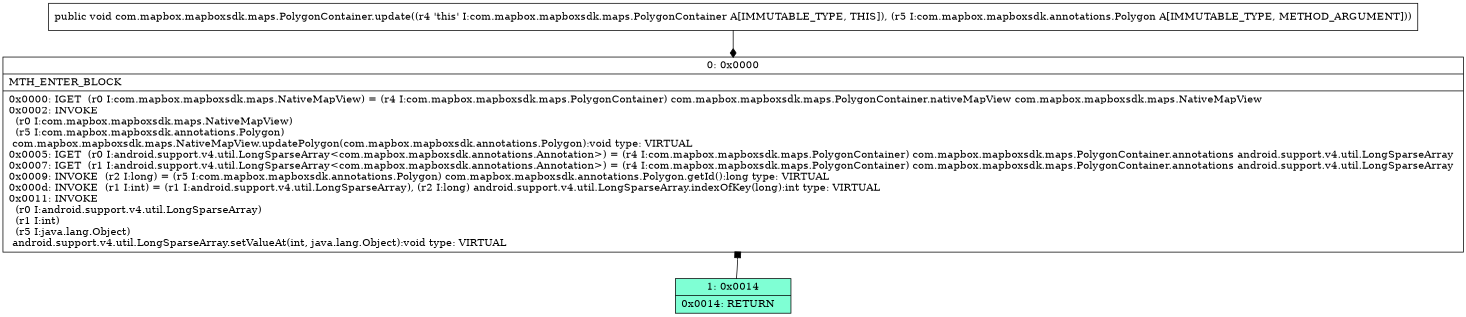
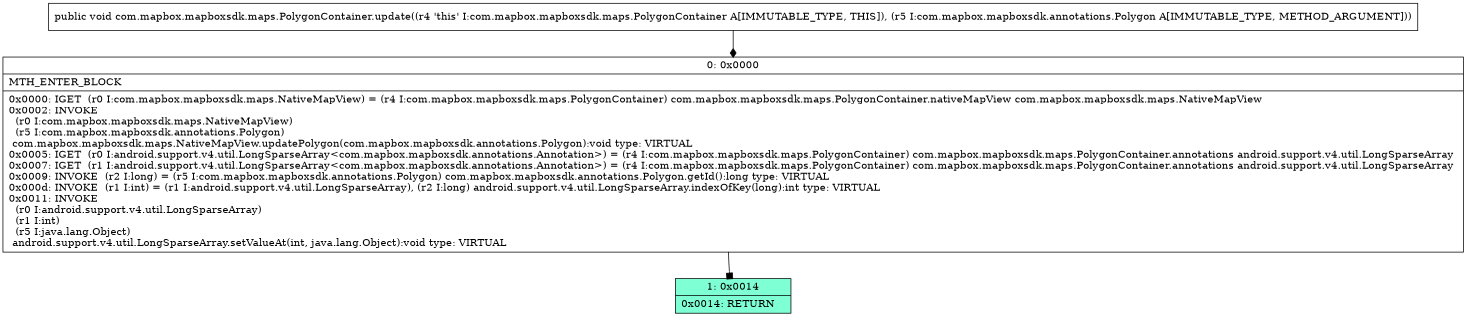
(737, 269) -> (729, 262)
